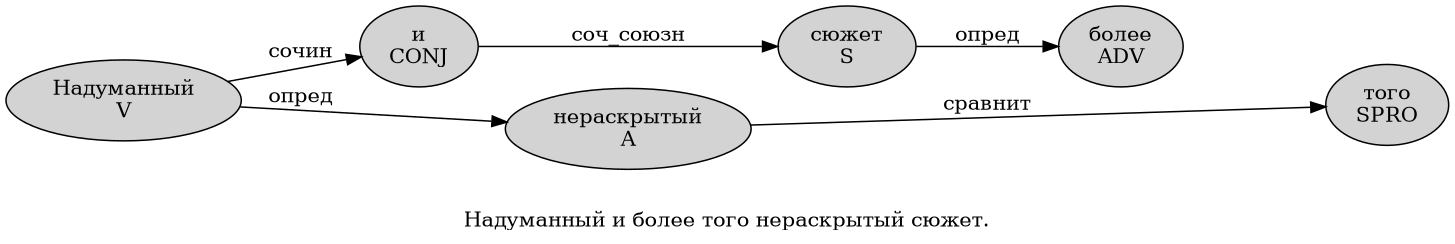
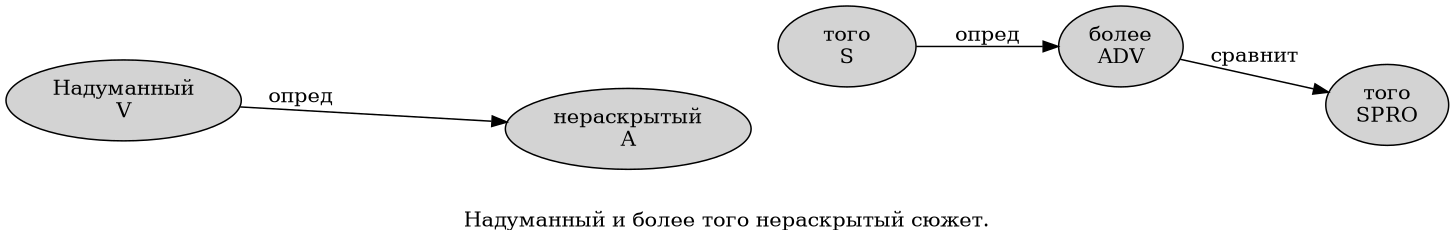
(419, 46) -> none
(847, 46) -> (847, 46)
(1031, 116) -> (1247, 74)
